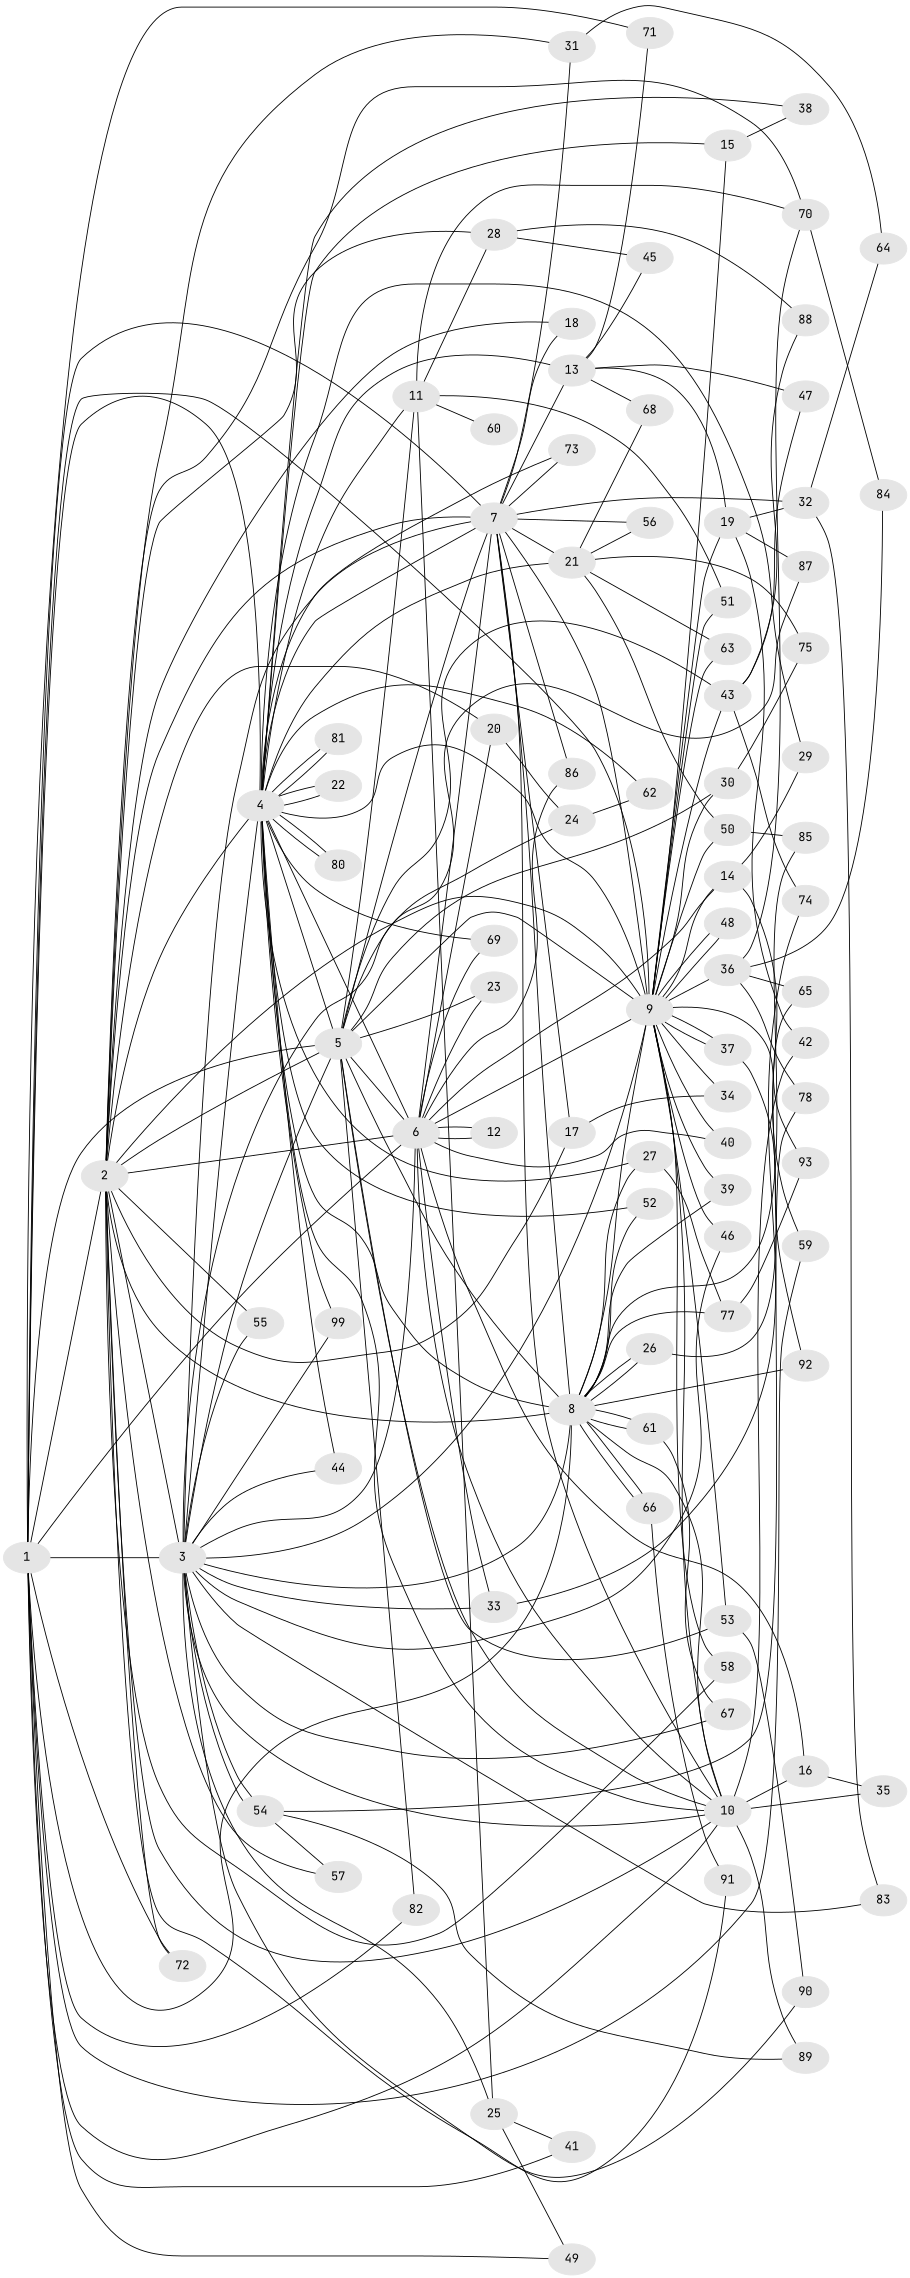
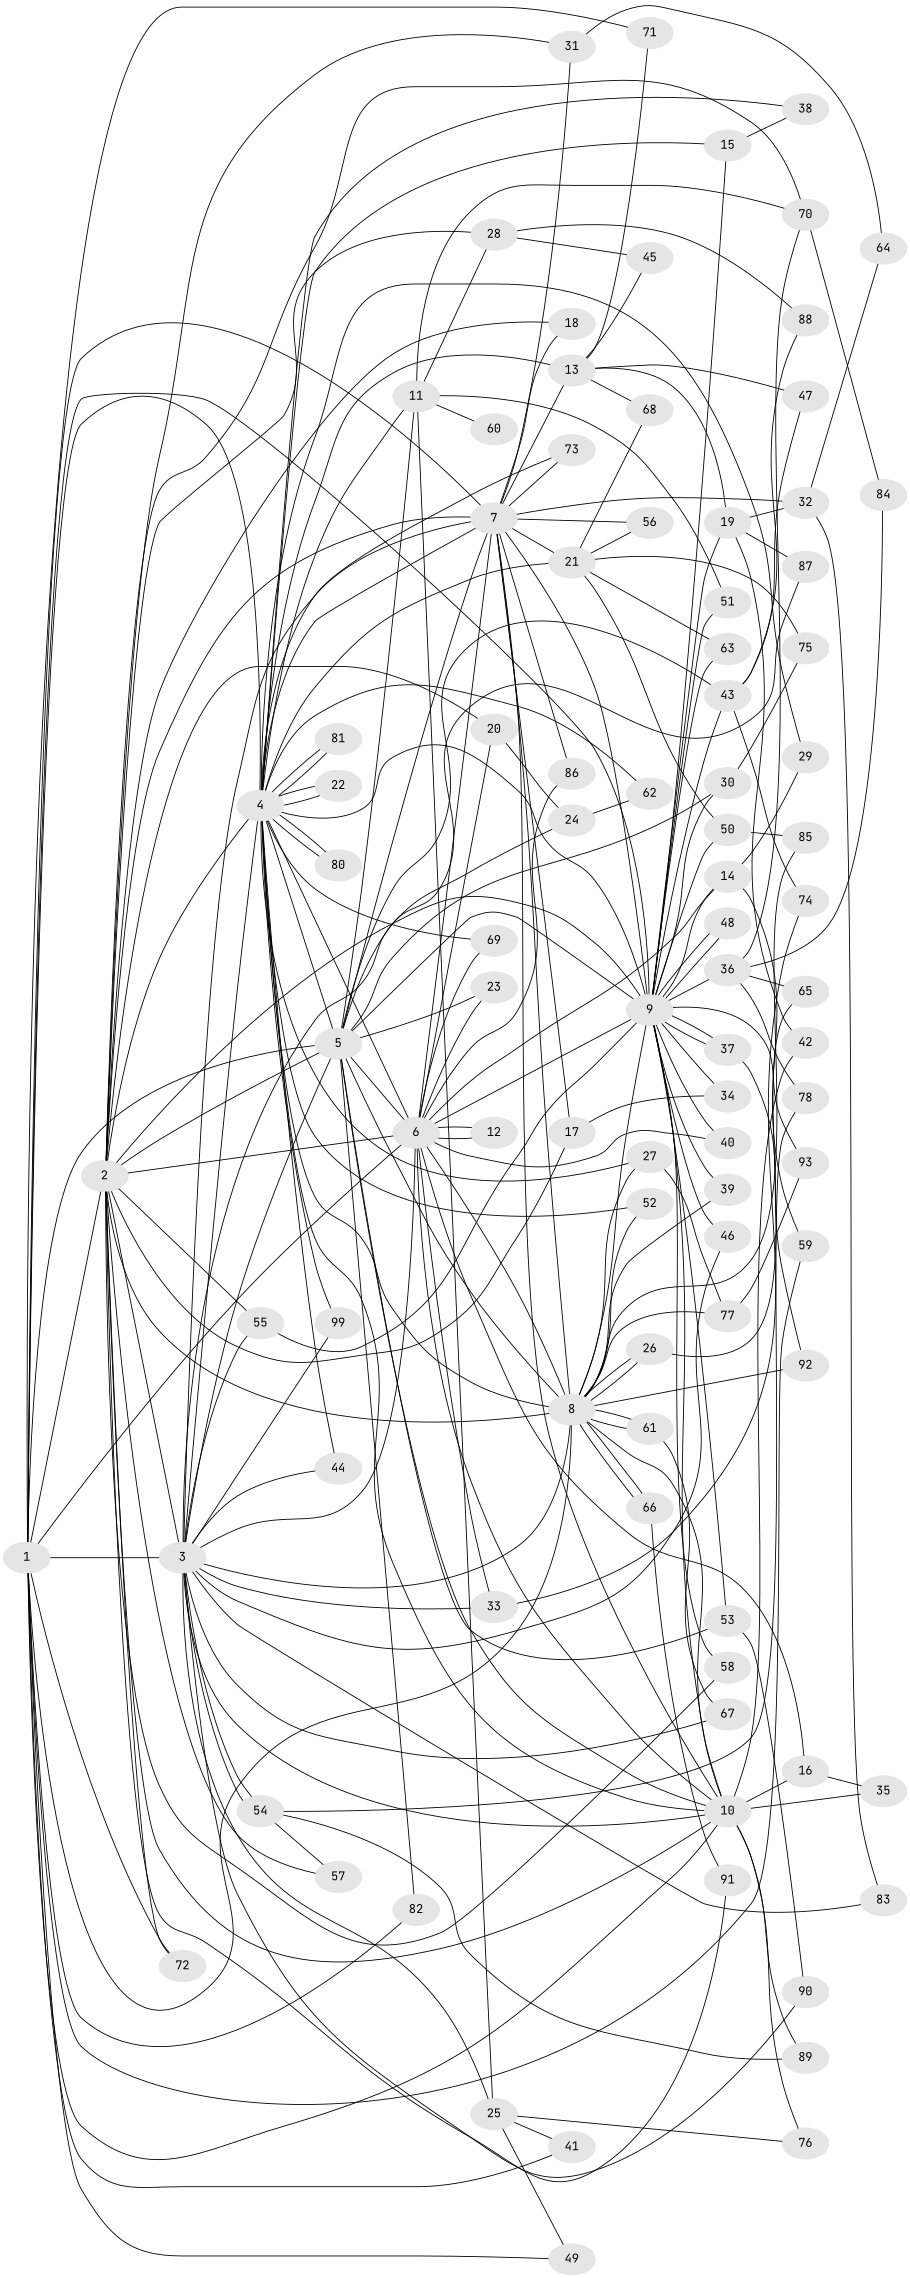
none -> (507, 1273)
(496, 1385) -> (470, 1235)
none -> (806, 2143)
